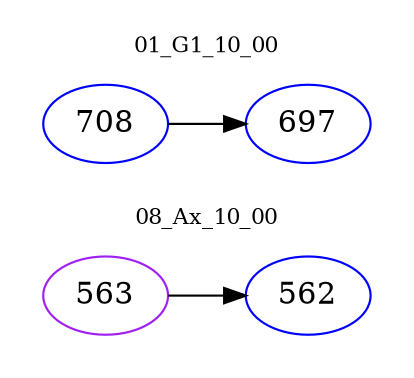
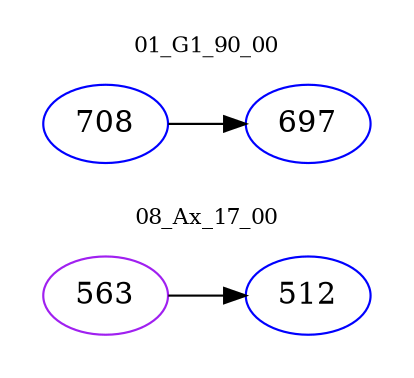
(207, 47) -> (207, 47)
(207, 218) -> (207, 218)
(308, 296) -> (308, 296)
